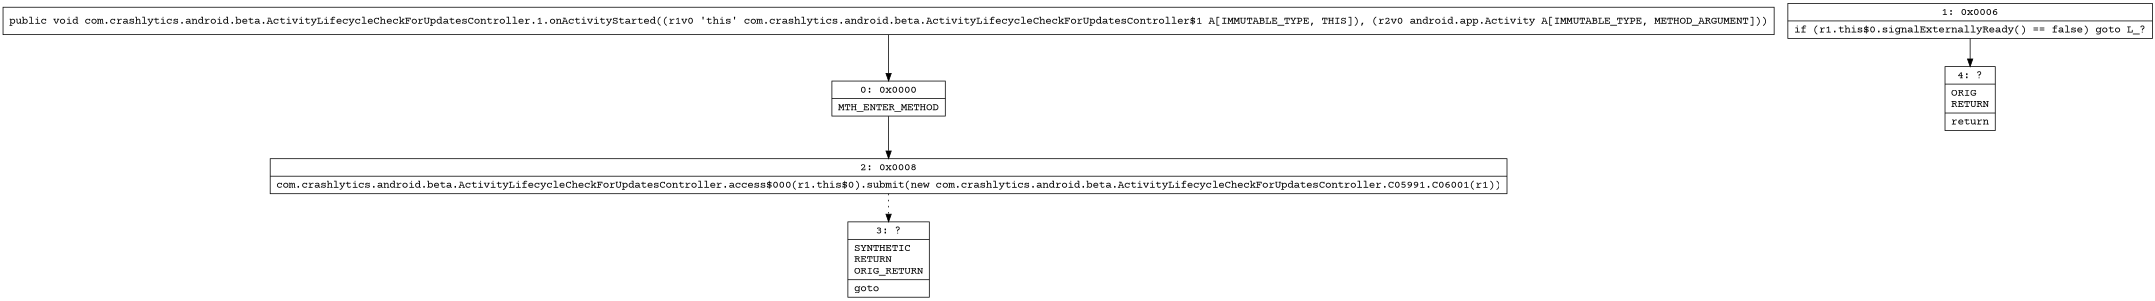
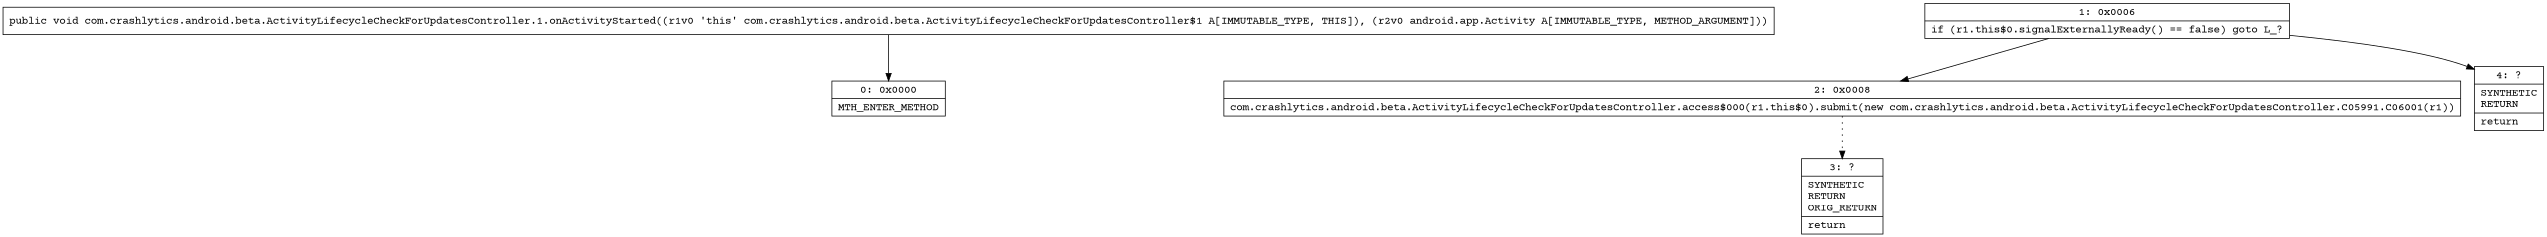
(1964, 92) -> (2509, 92)
(889, 133) -> (1978, 59)
(867, 288) -> (1827, 225)
